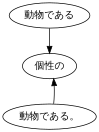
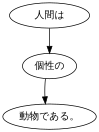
(50, 15) -> (50, 15)
(54, 95) -> (45, 88)
